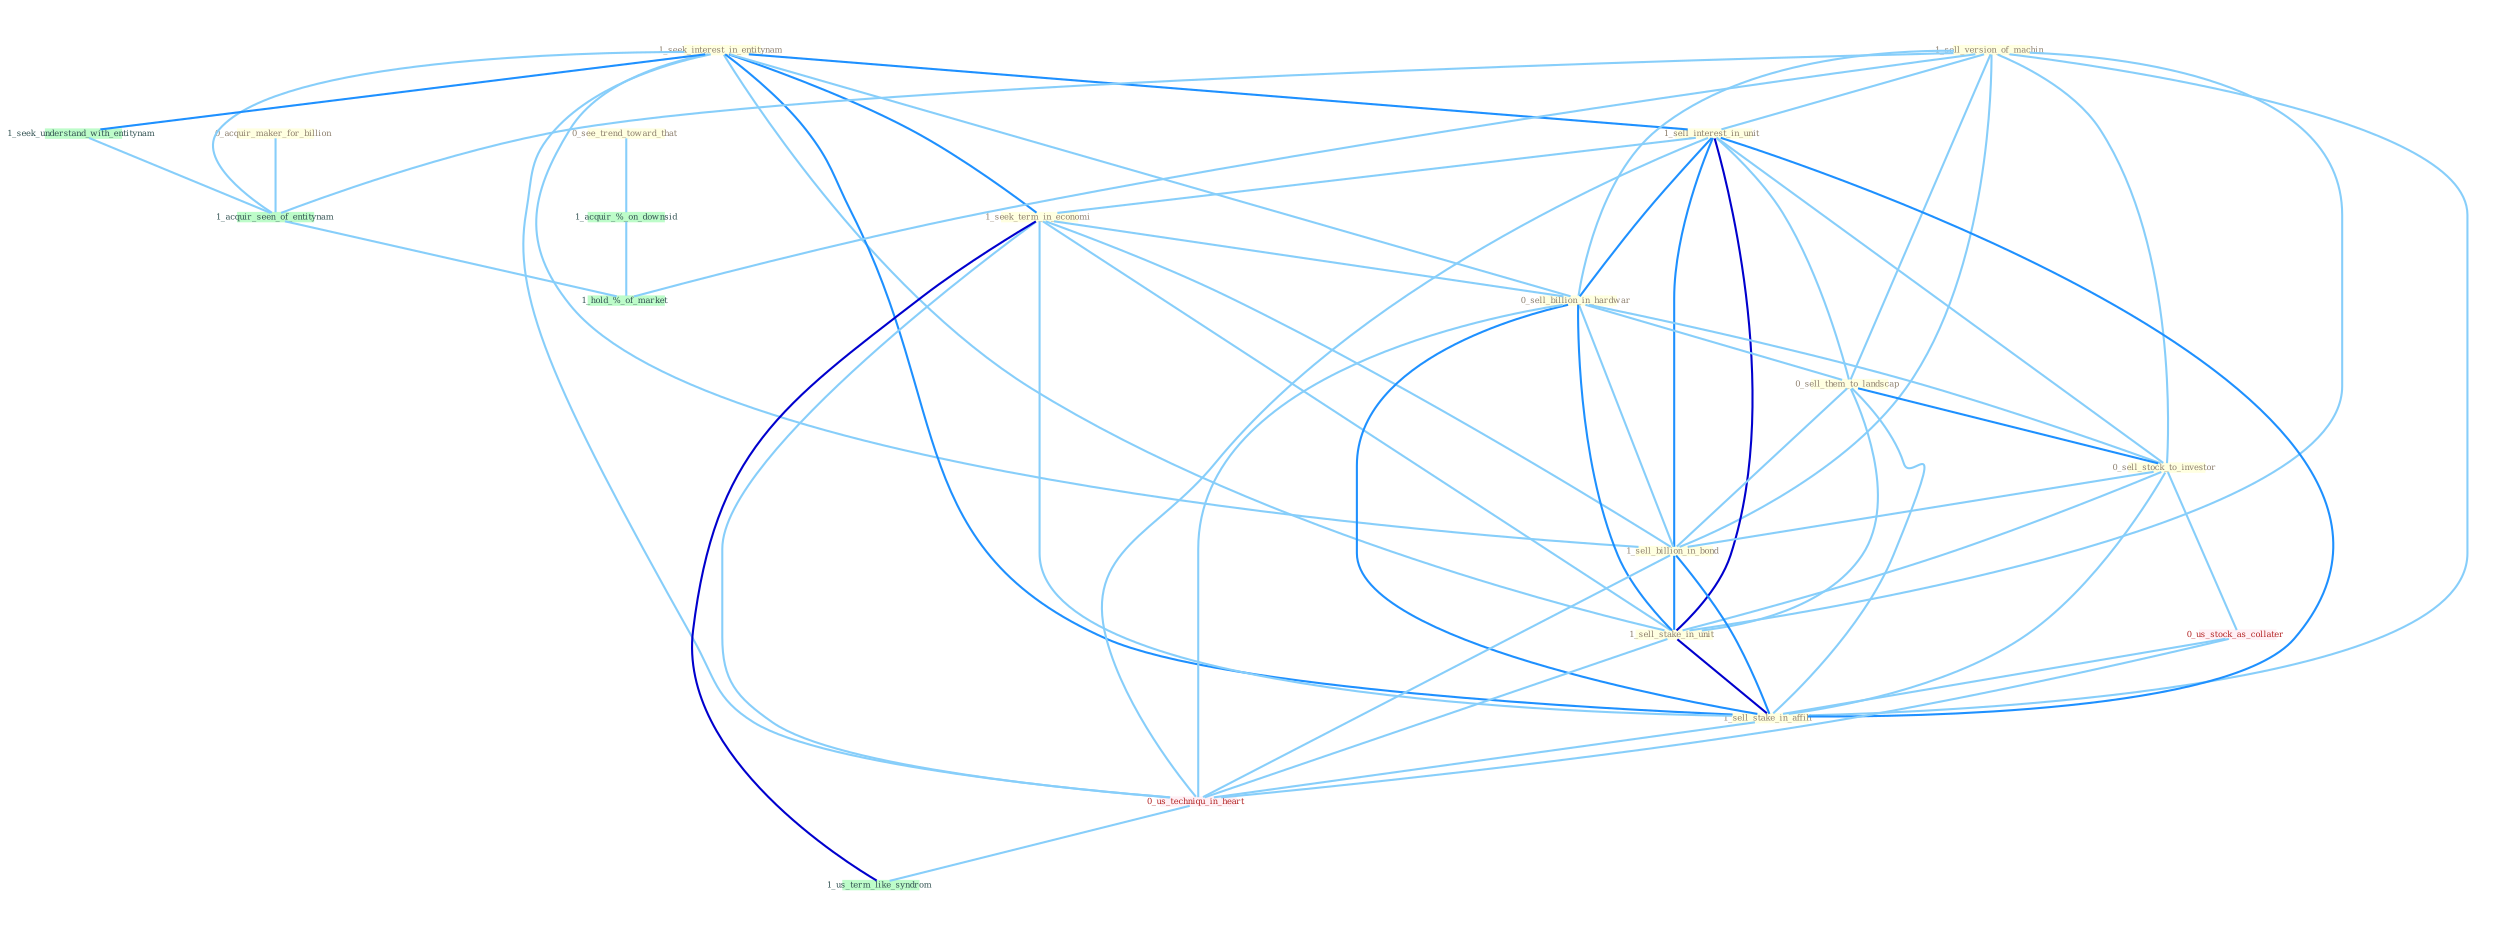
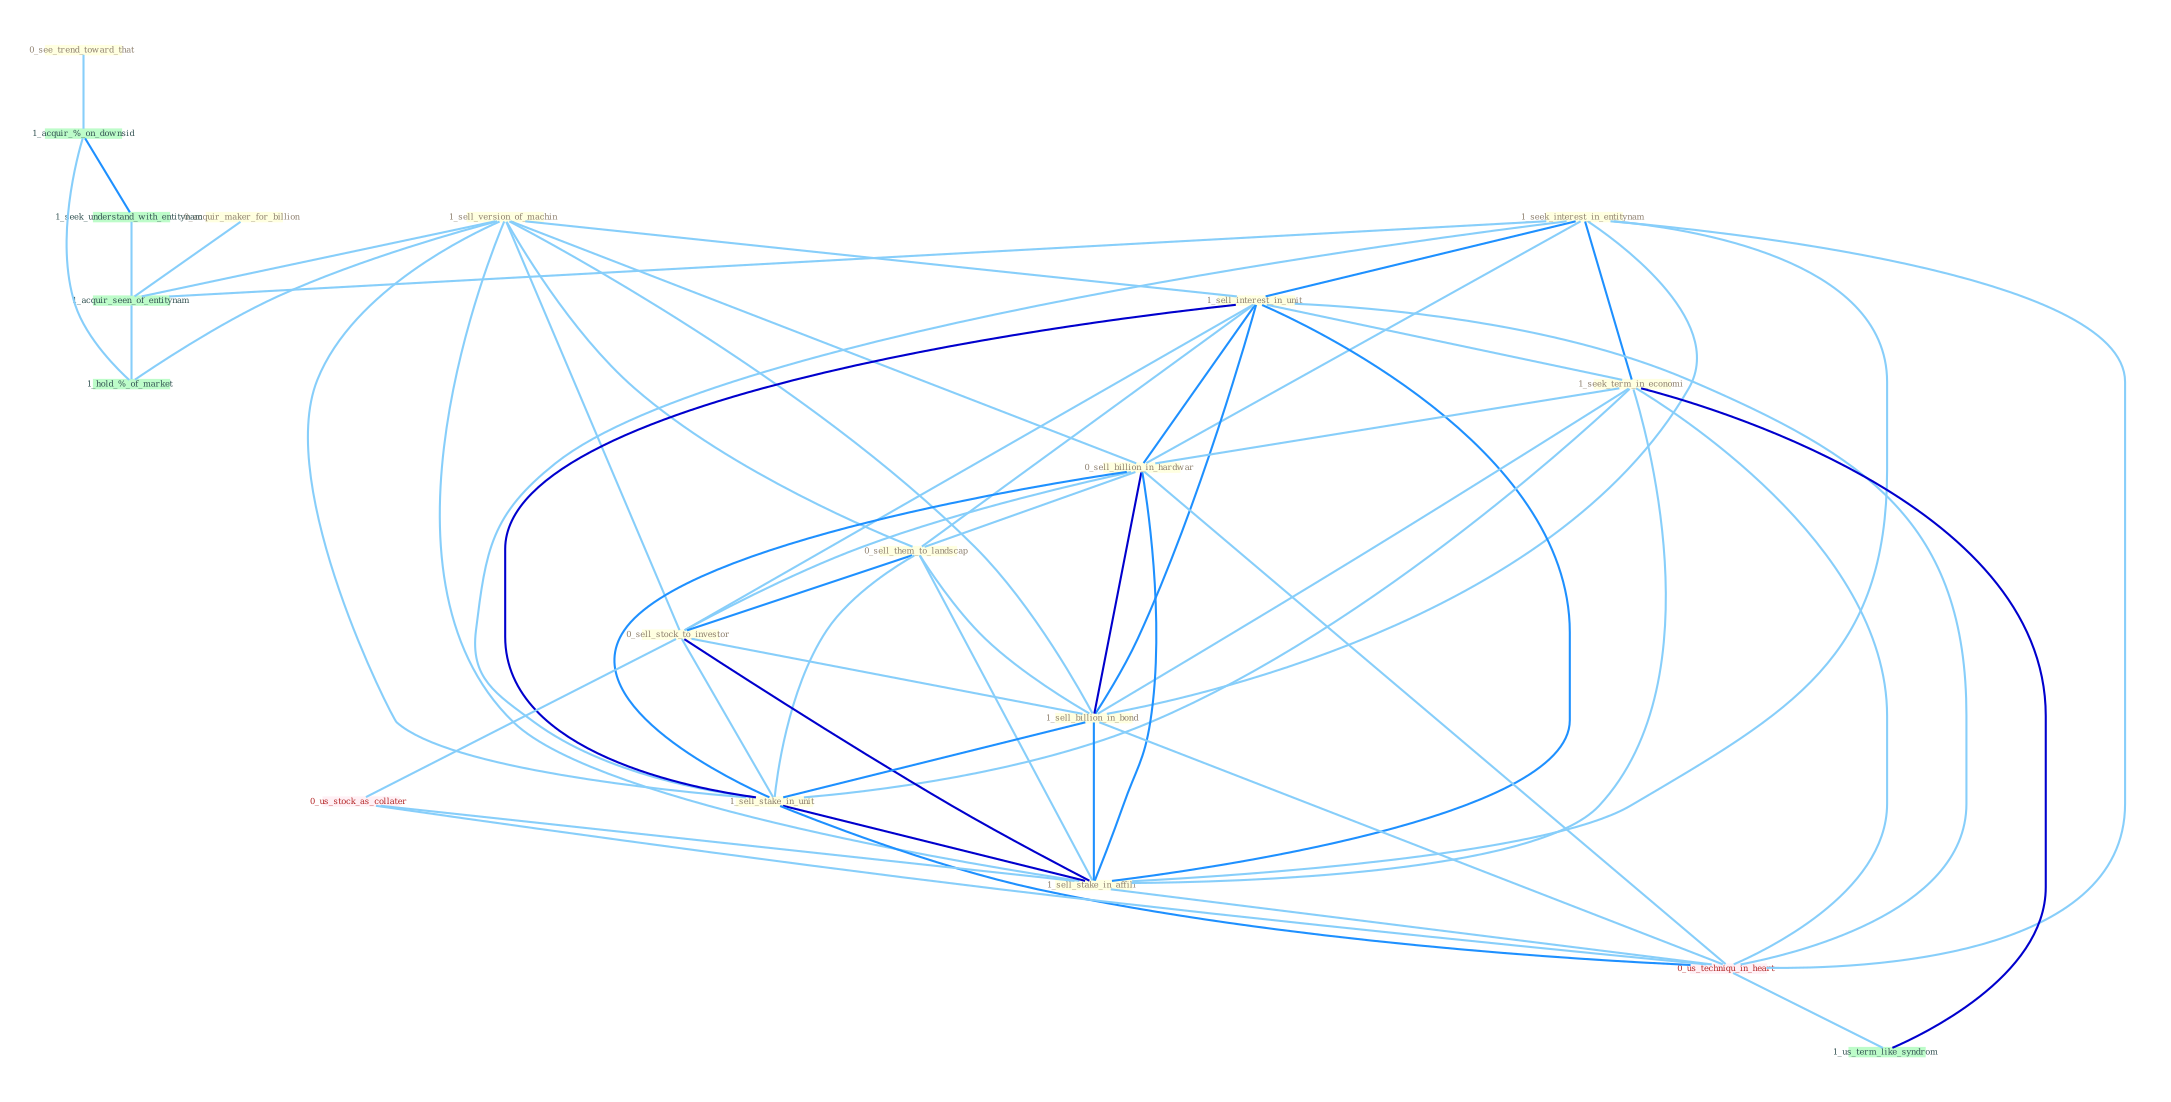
(403, 92) -> (107, 175)
(1626, 426) -> (1118, 593)
(1038, 600) -> (1788, 703)
(2010, 645) -> (874, 759)
(1436, 718) -> (1228, 923)
